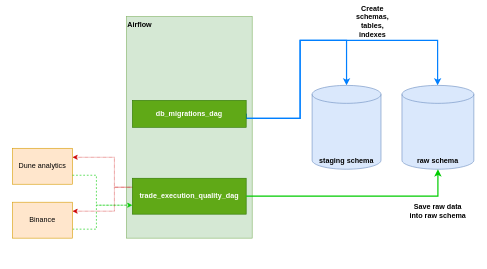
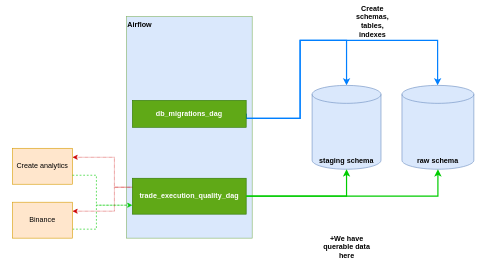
(140, 25) -> (140, 25)
(42, 167) -> (42, 167)
none -> (347, 184)
(438, 212) -> none
none -> (347, 248)
